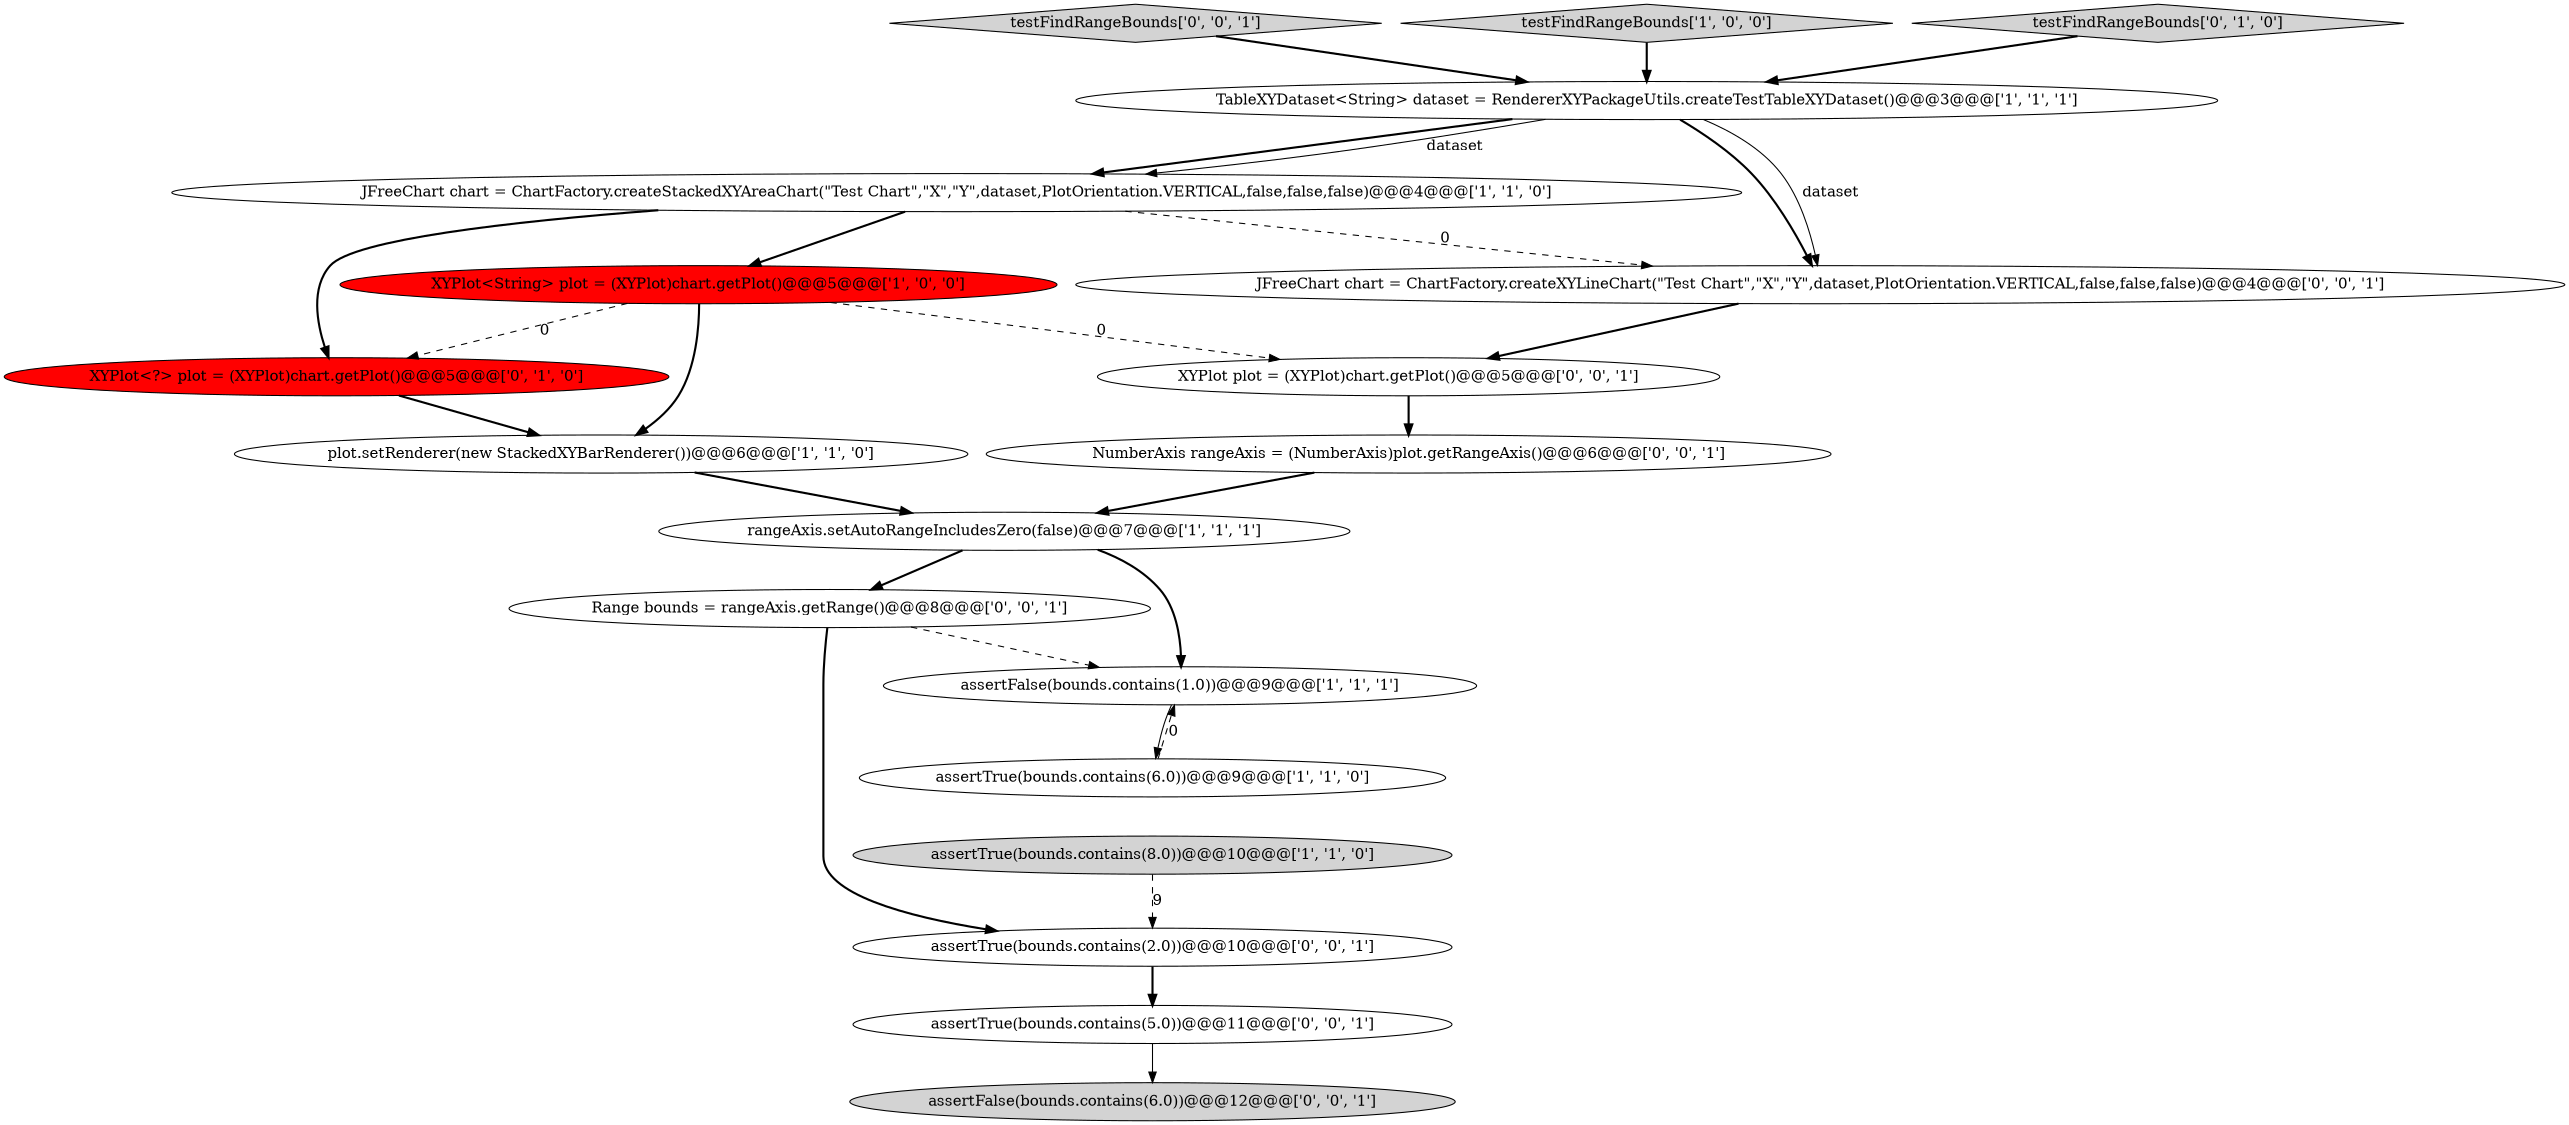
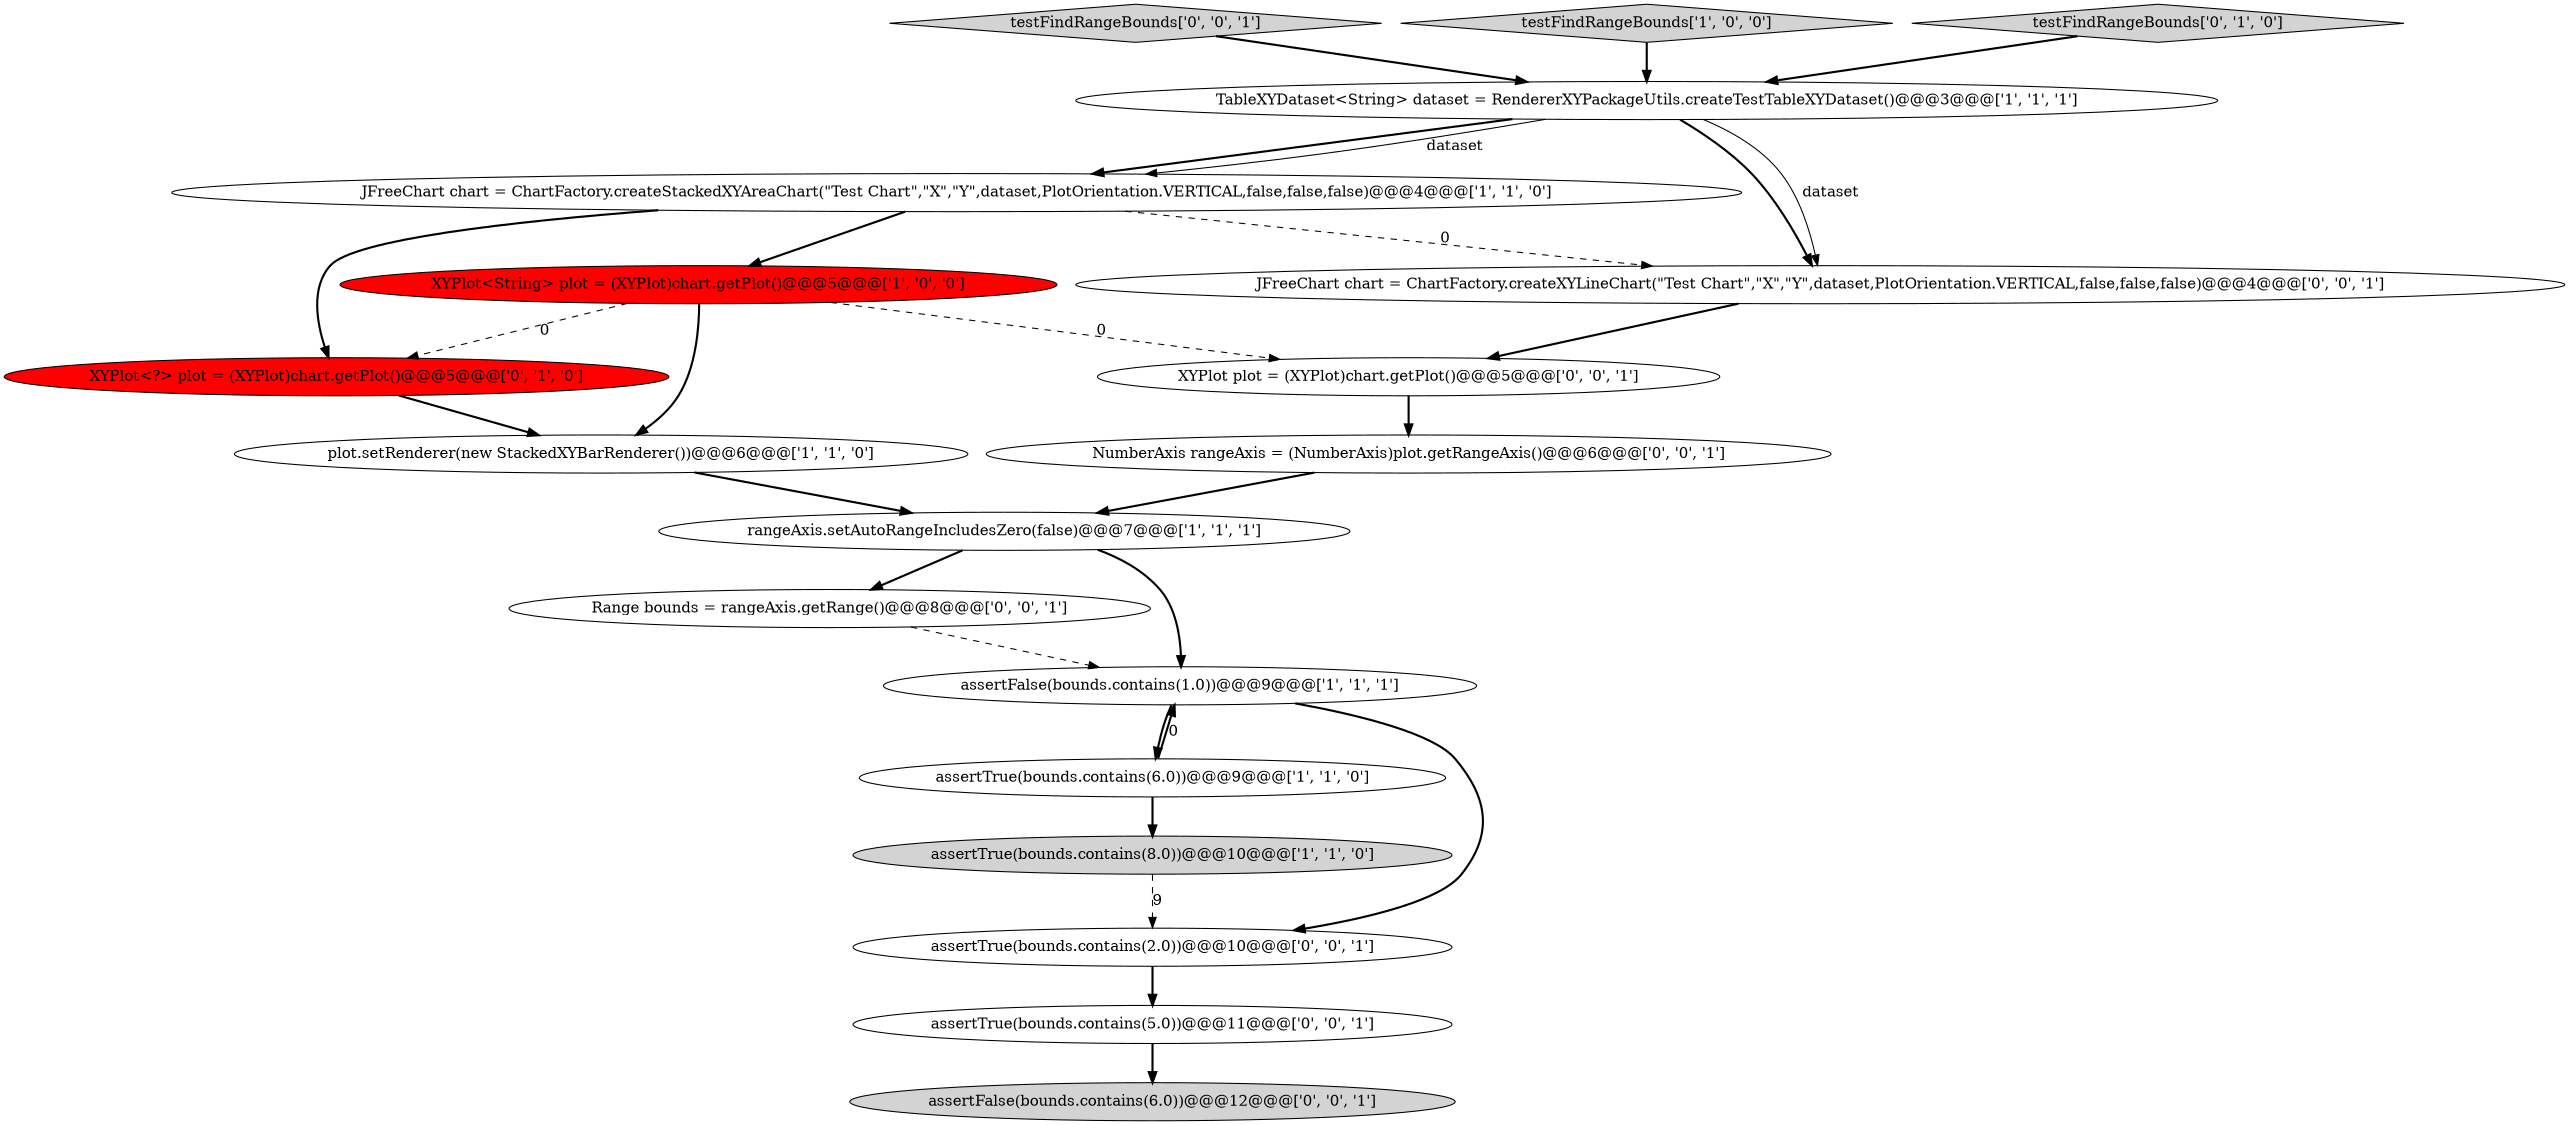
(1163, 726) -> (1163, 726)
(1165, 737) -> (1165, 737)
none -> (1153, 811)
(823, 836) -> (1482, 814)
(1153, 1058) -> (1153, 1058)
